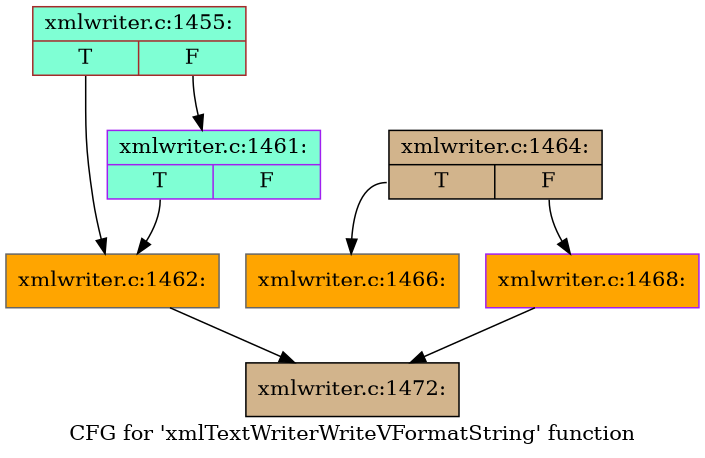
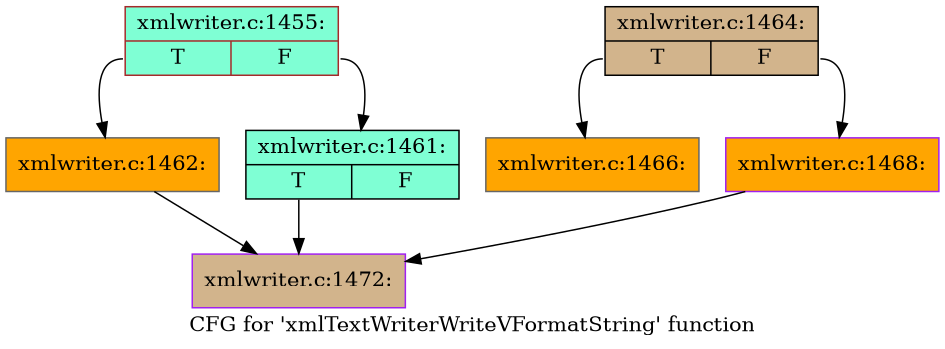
(214, 165) -> (352, 165)
(156, 222) -> (299, 219)
(352, 390) -> (299, 281)
